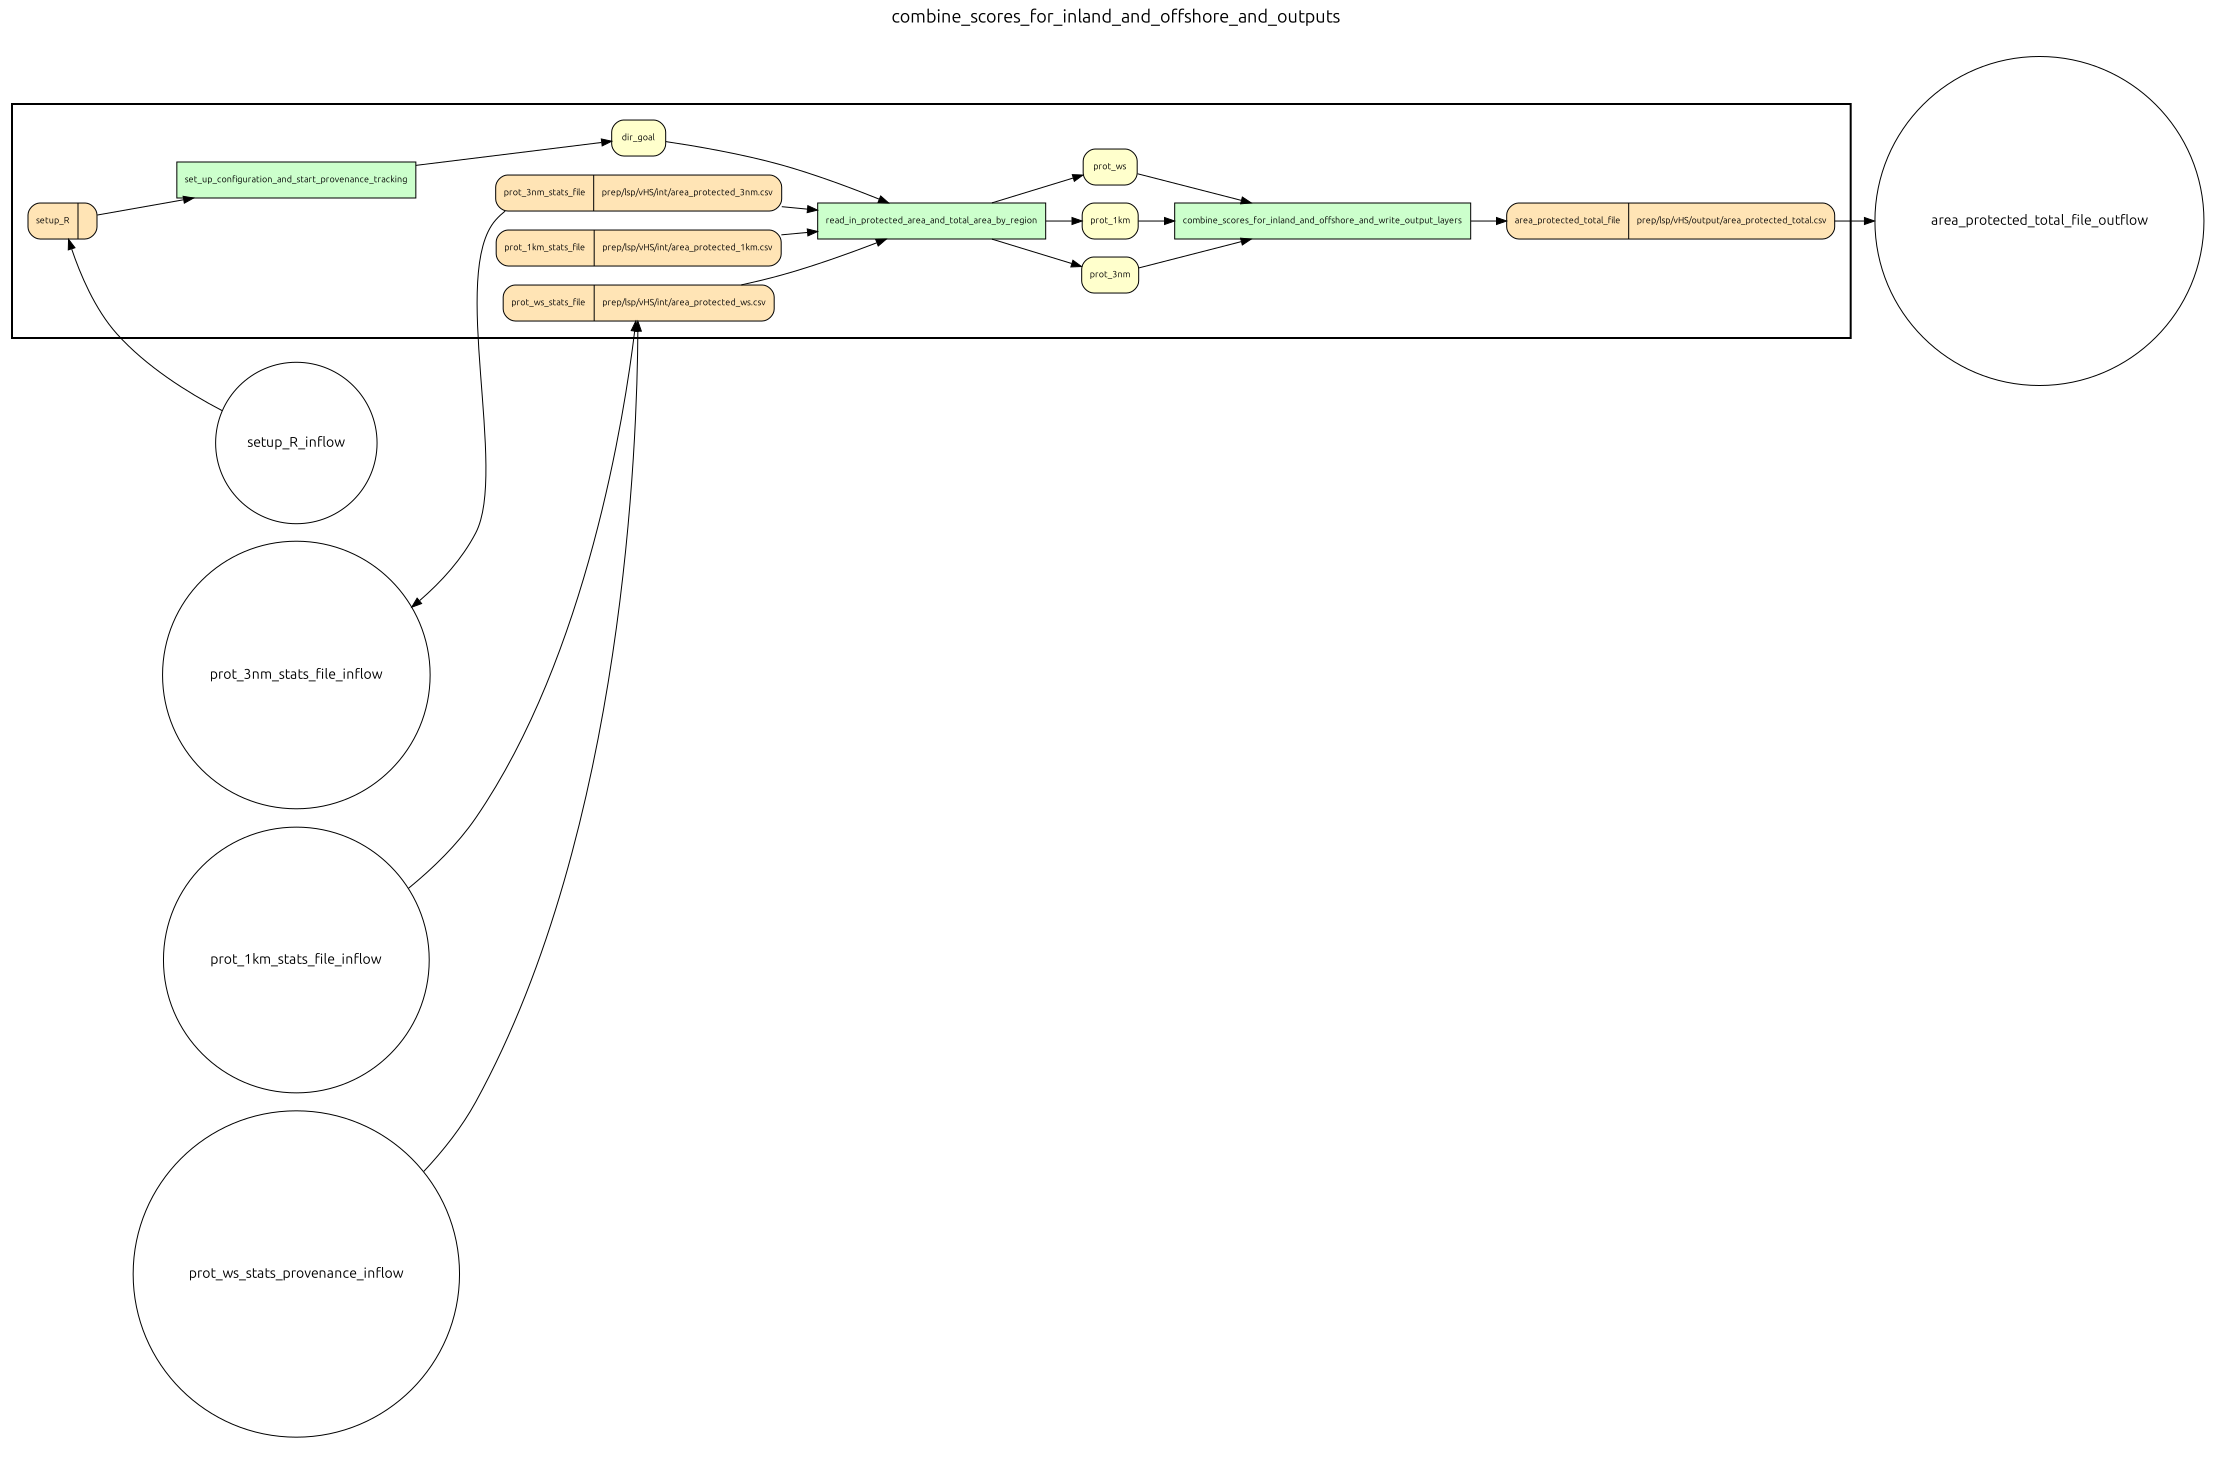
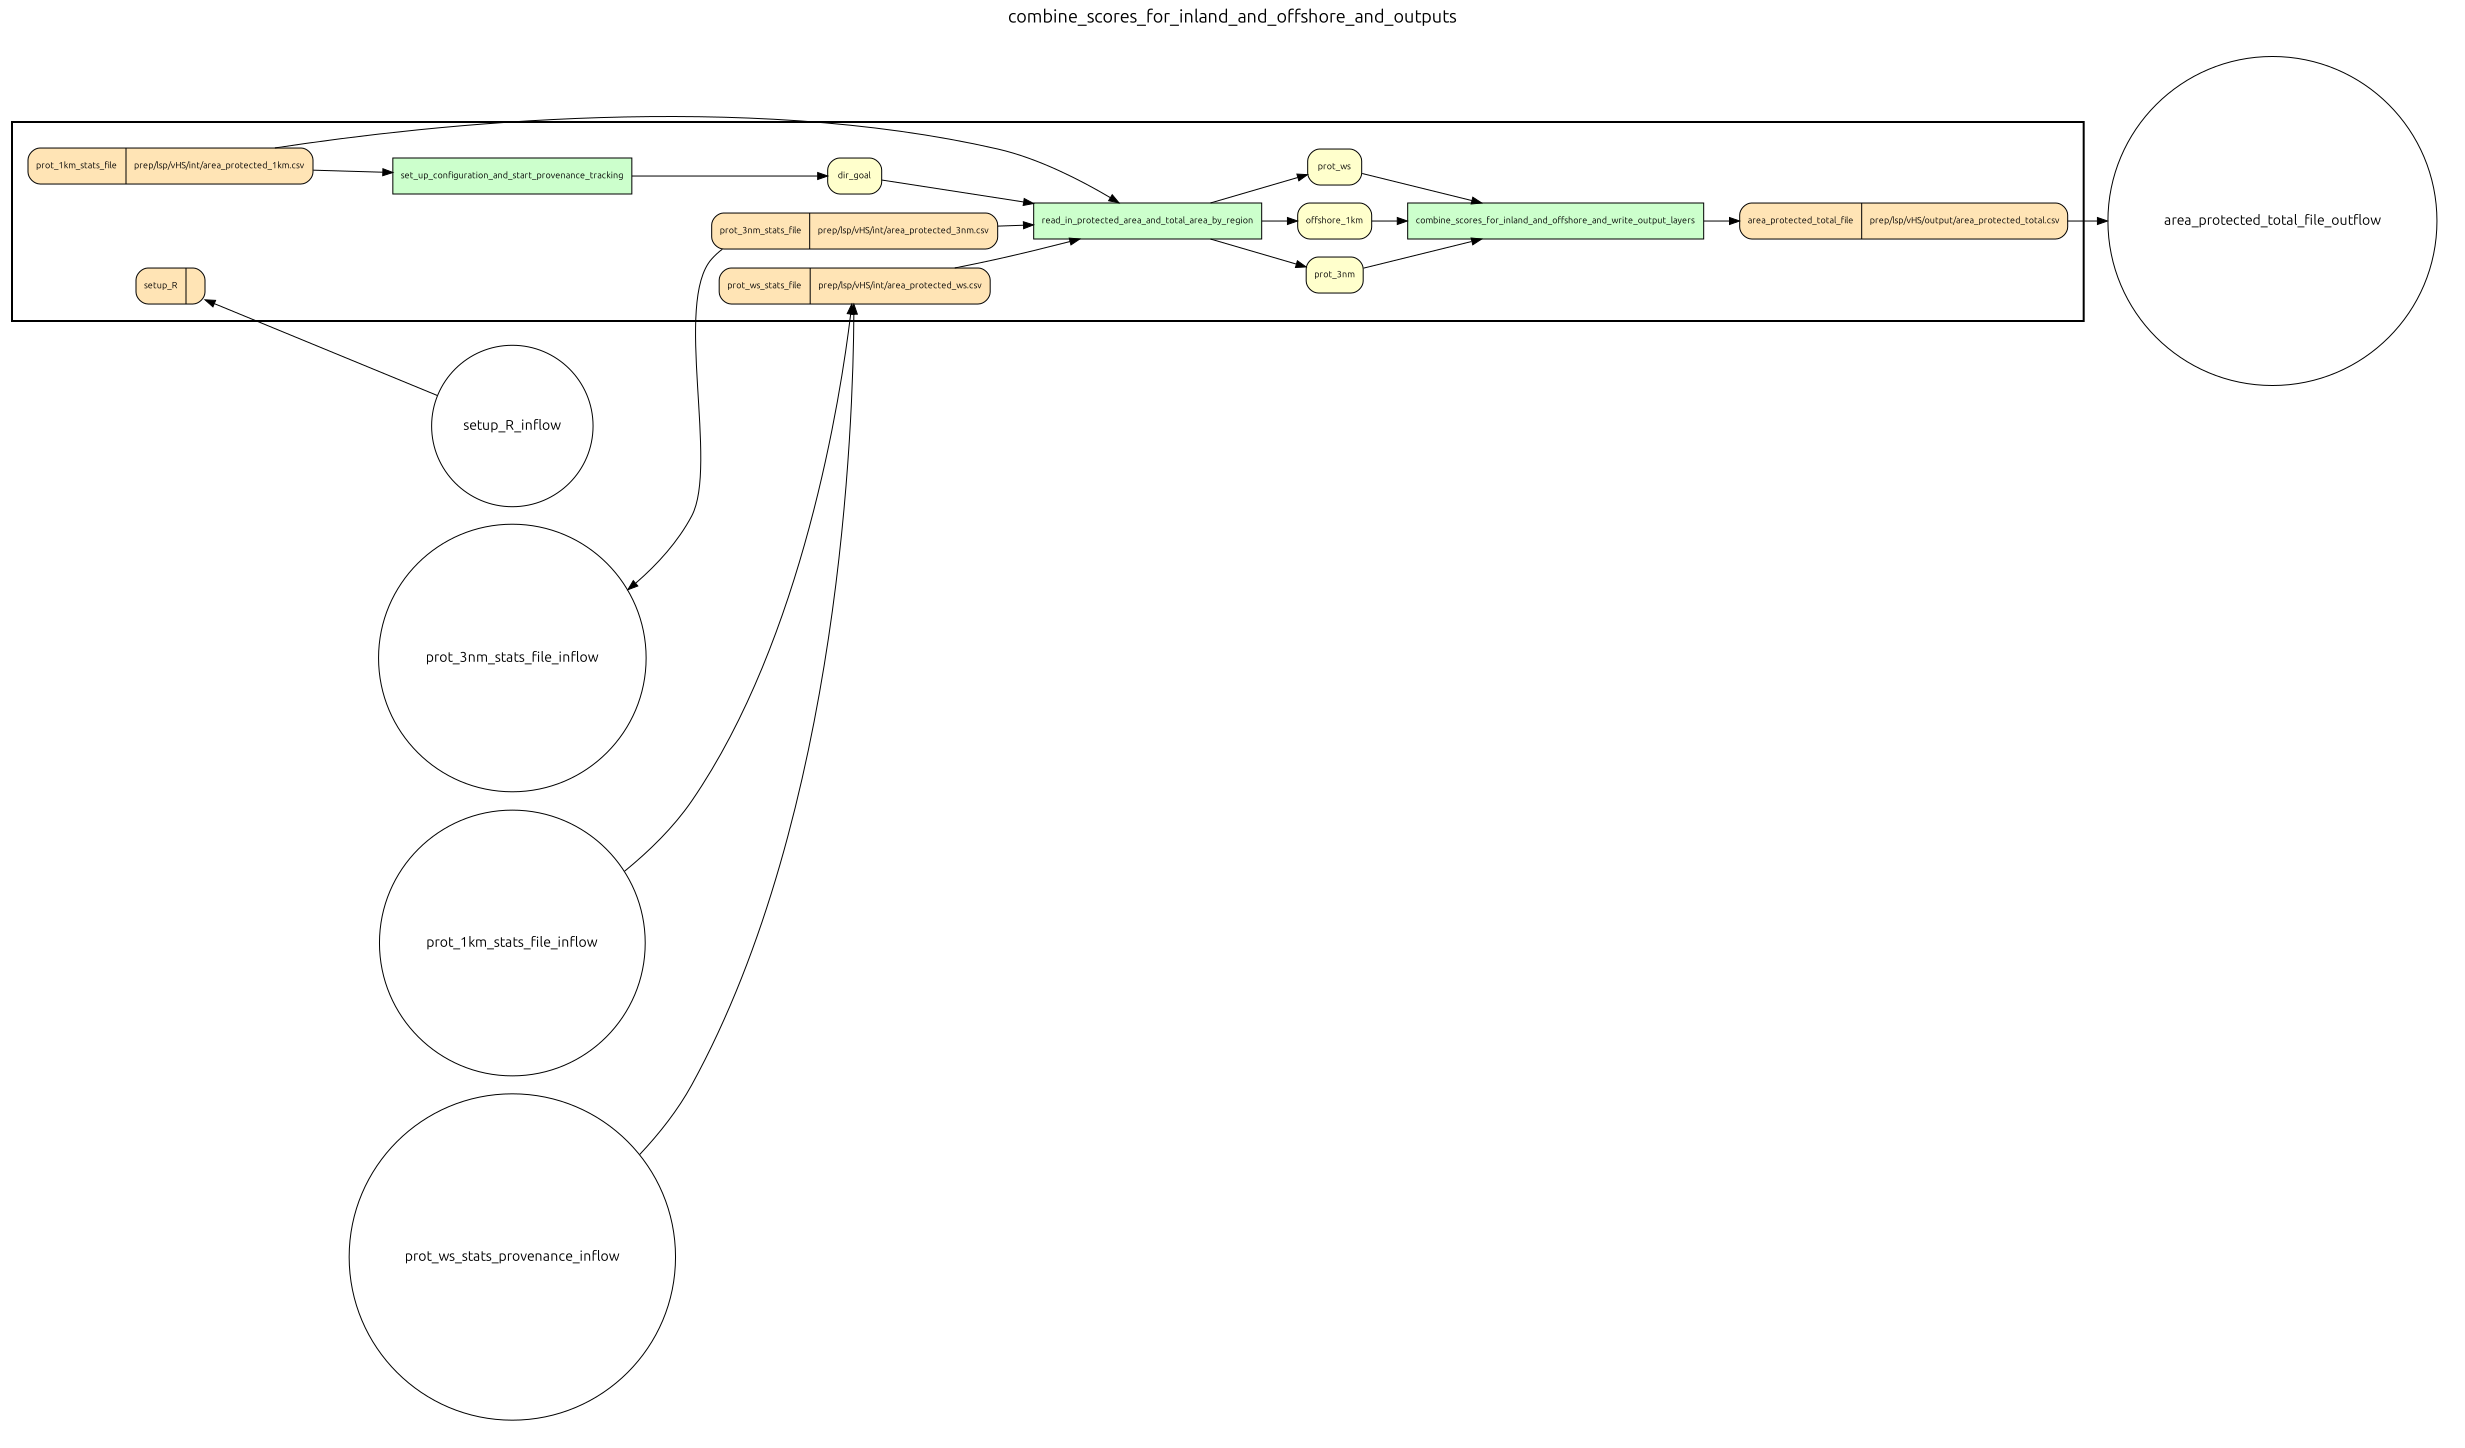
(140, 207) -> (348, 171)
(1110, 221) -> (1335, 221)
